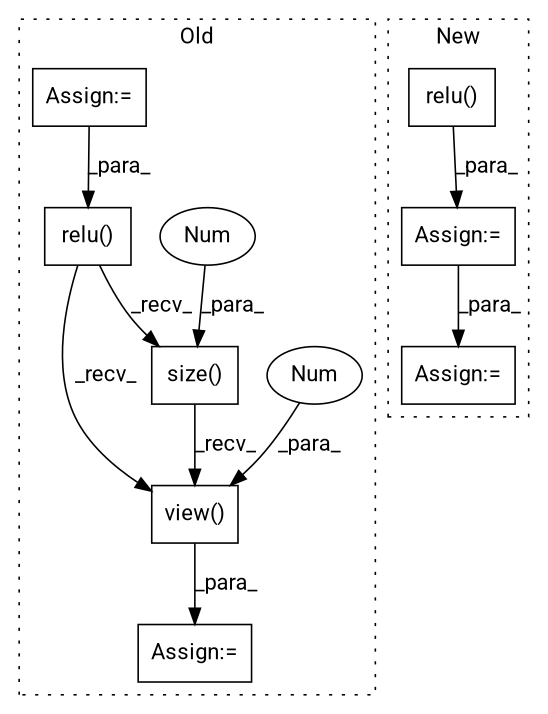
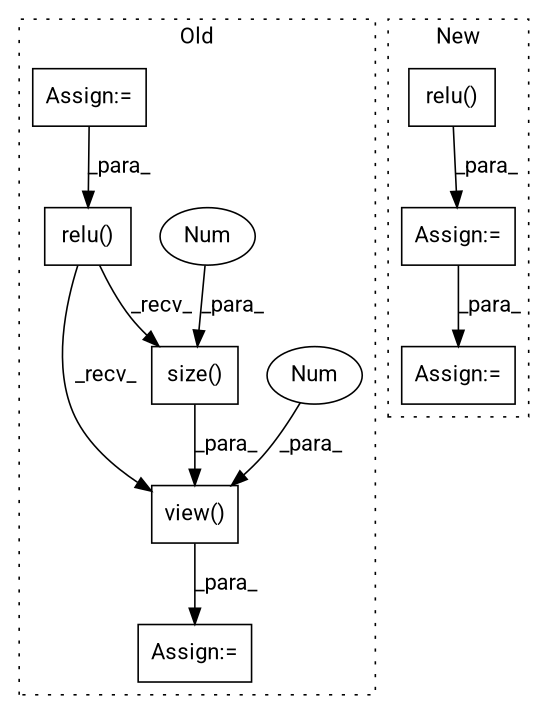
(226, 445) -> (227, 445)
